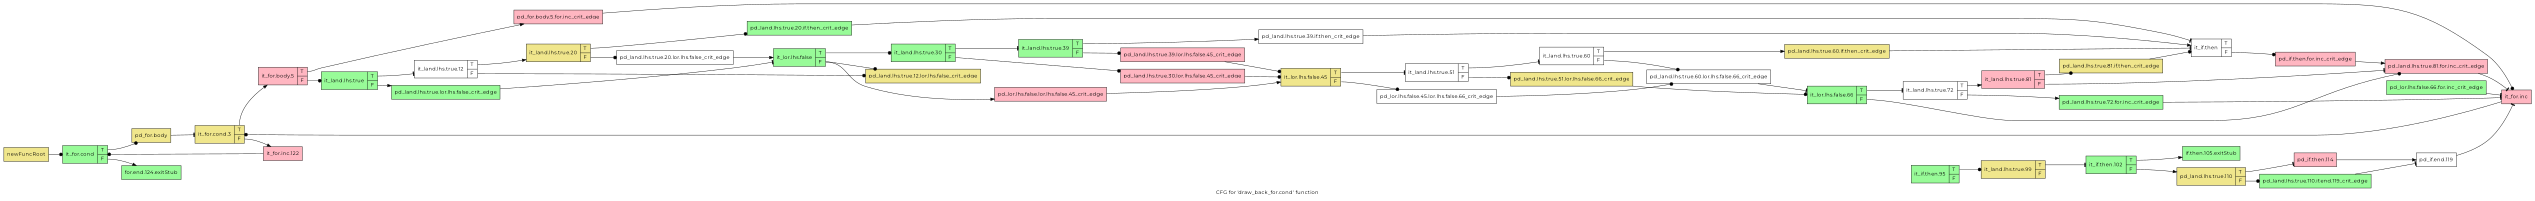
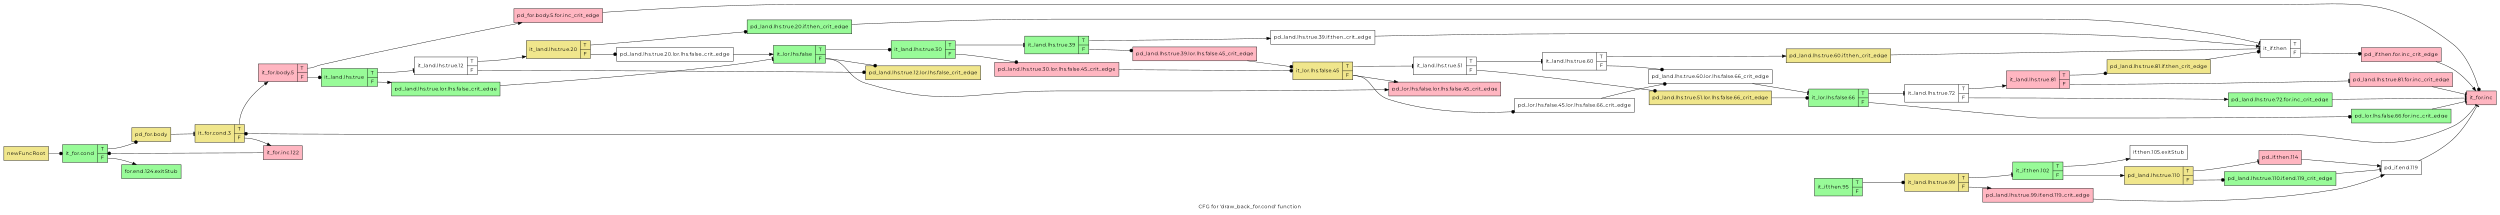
(2368, 62) -> (2457, 72)
(1192, 90) -> (1373, 78)
(2135, 120) -> (2108, 118)
(2211, 153) -> (2159, 152)
none -> (2038, 195)
